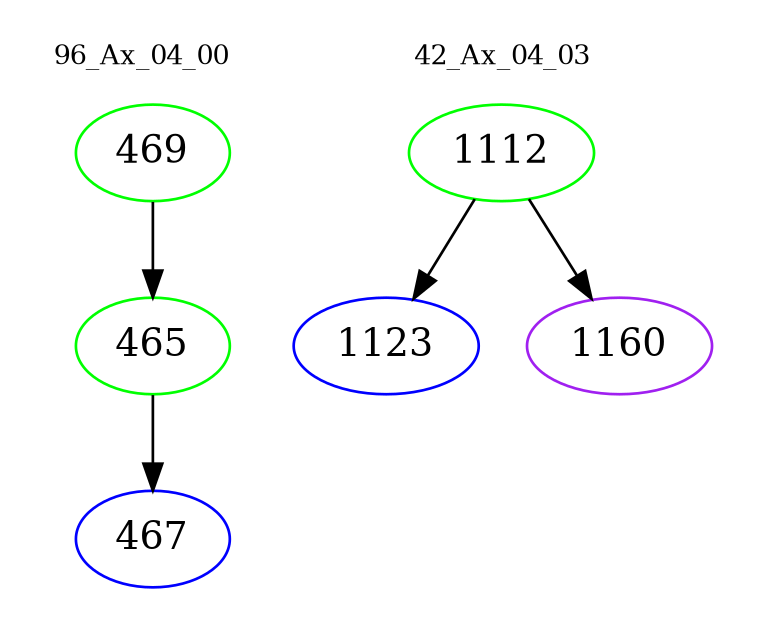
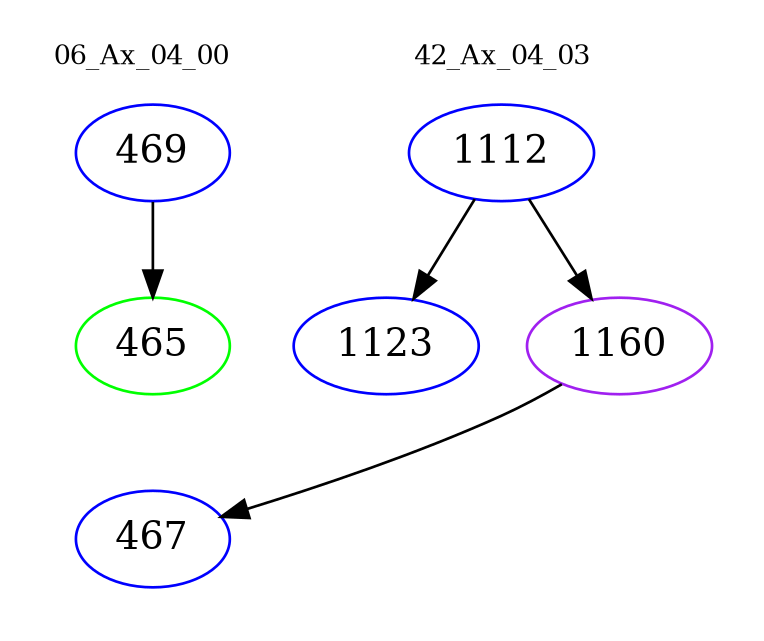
(142, 58) -> (142, 58)
(153, 153) -> (153, 153)
(502, 153) -> (502, 153)
(153, 429) -> (408, 454)
